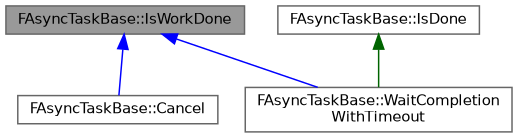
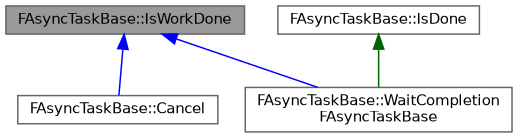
(379, 110) -> (379, 110)
